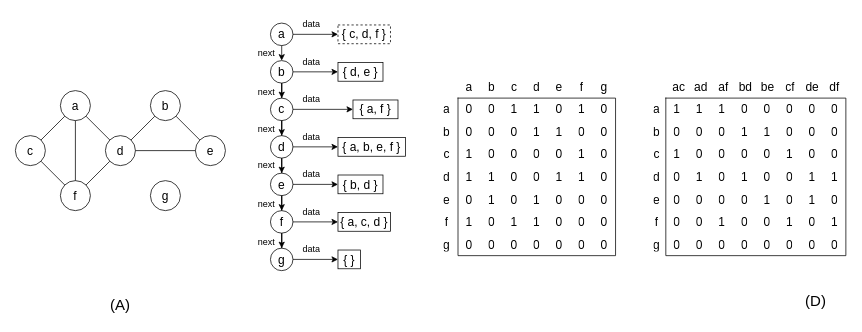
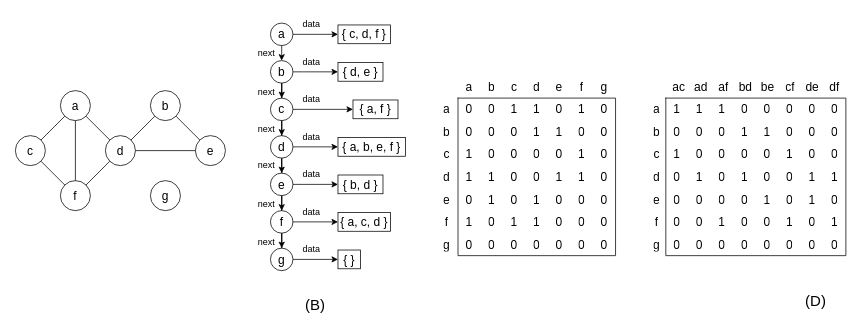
(364, 34) -> (364, 34)
(120, 304) -> none
none -> (315, 304)
